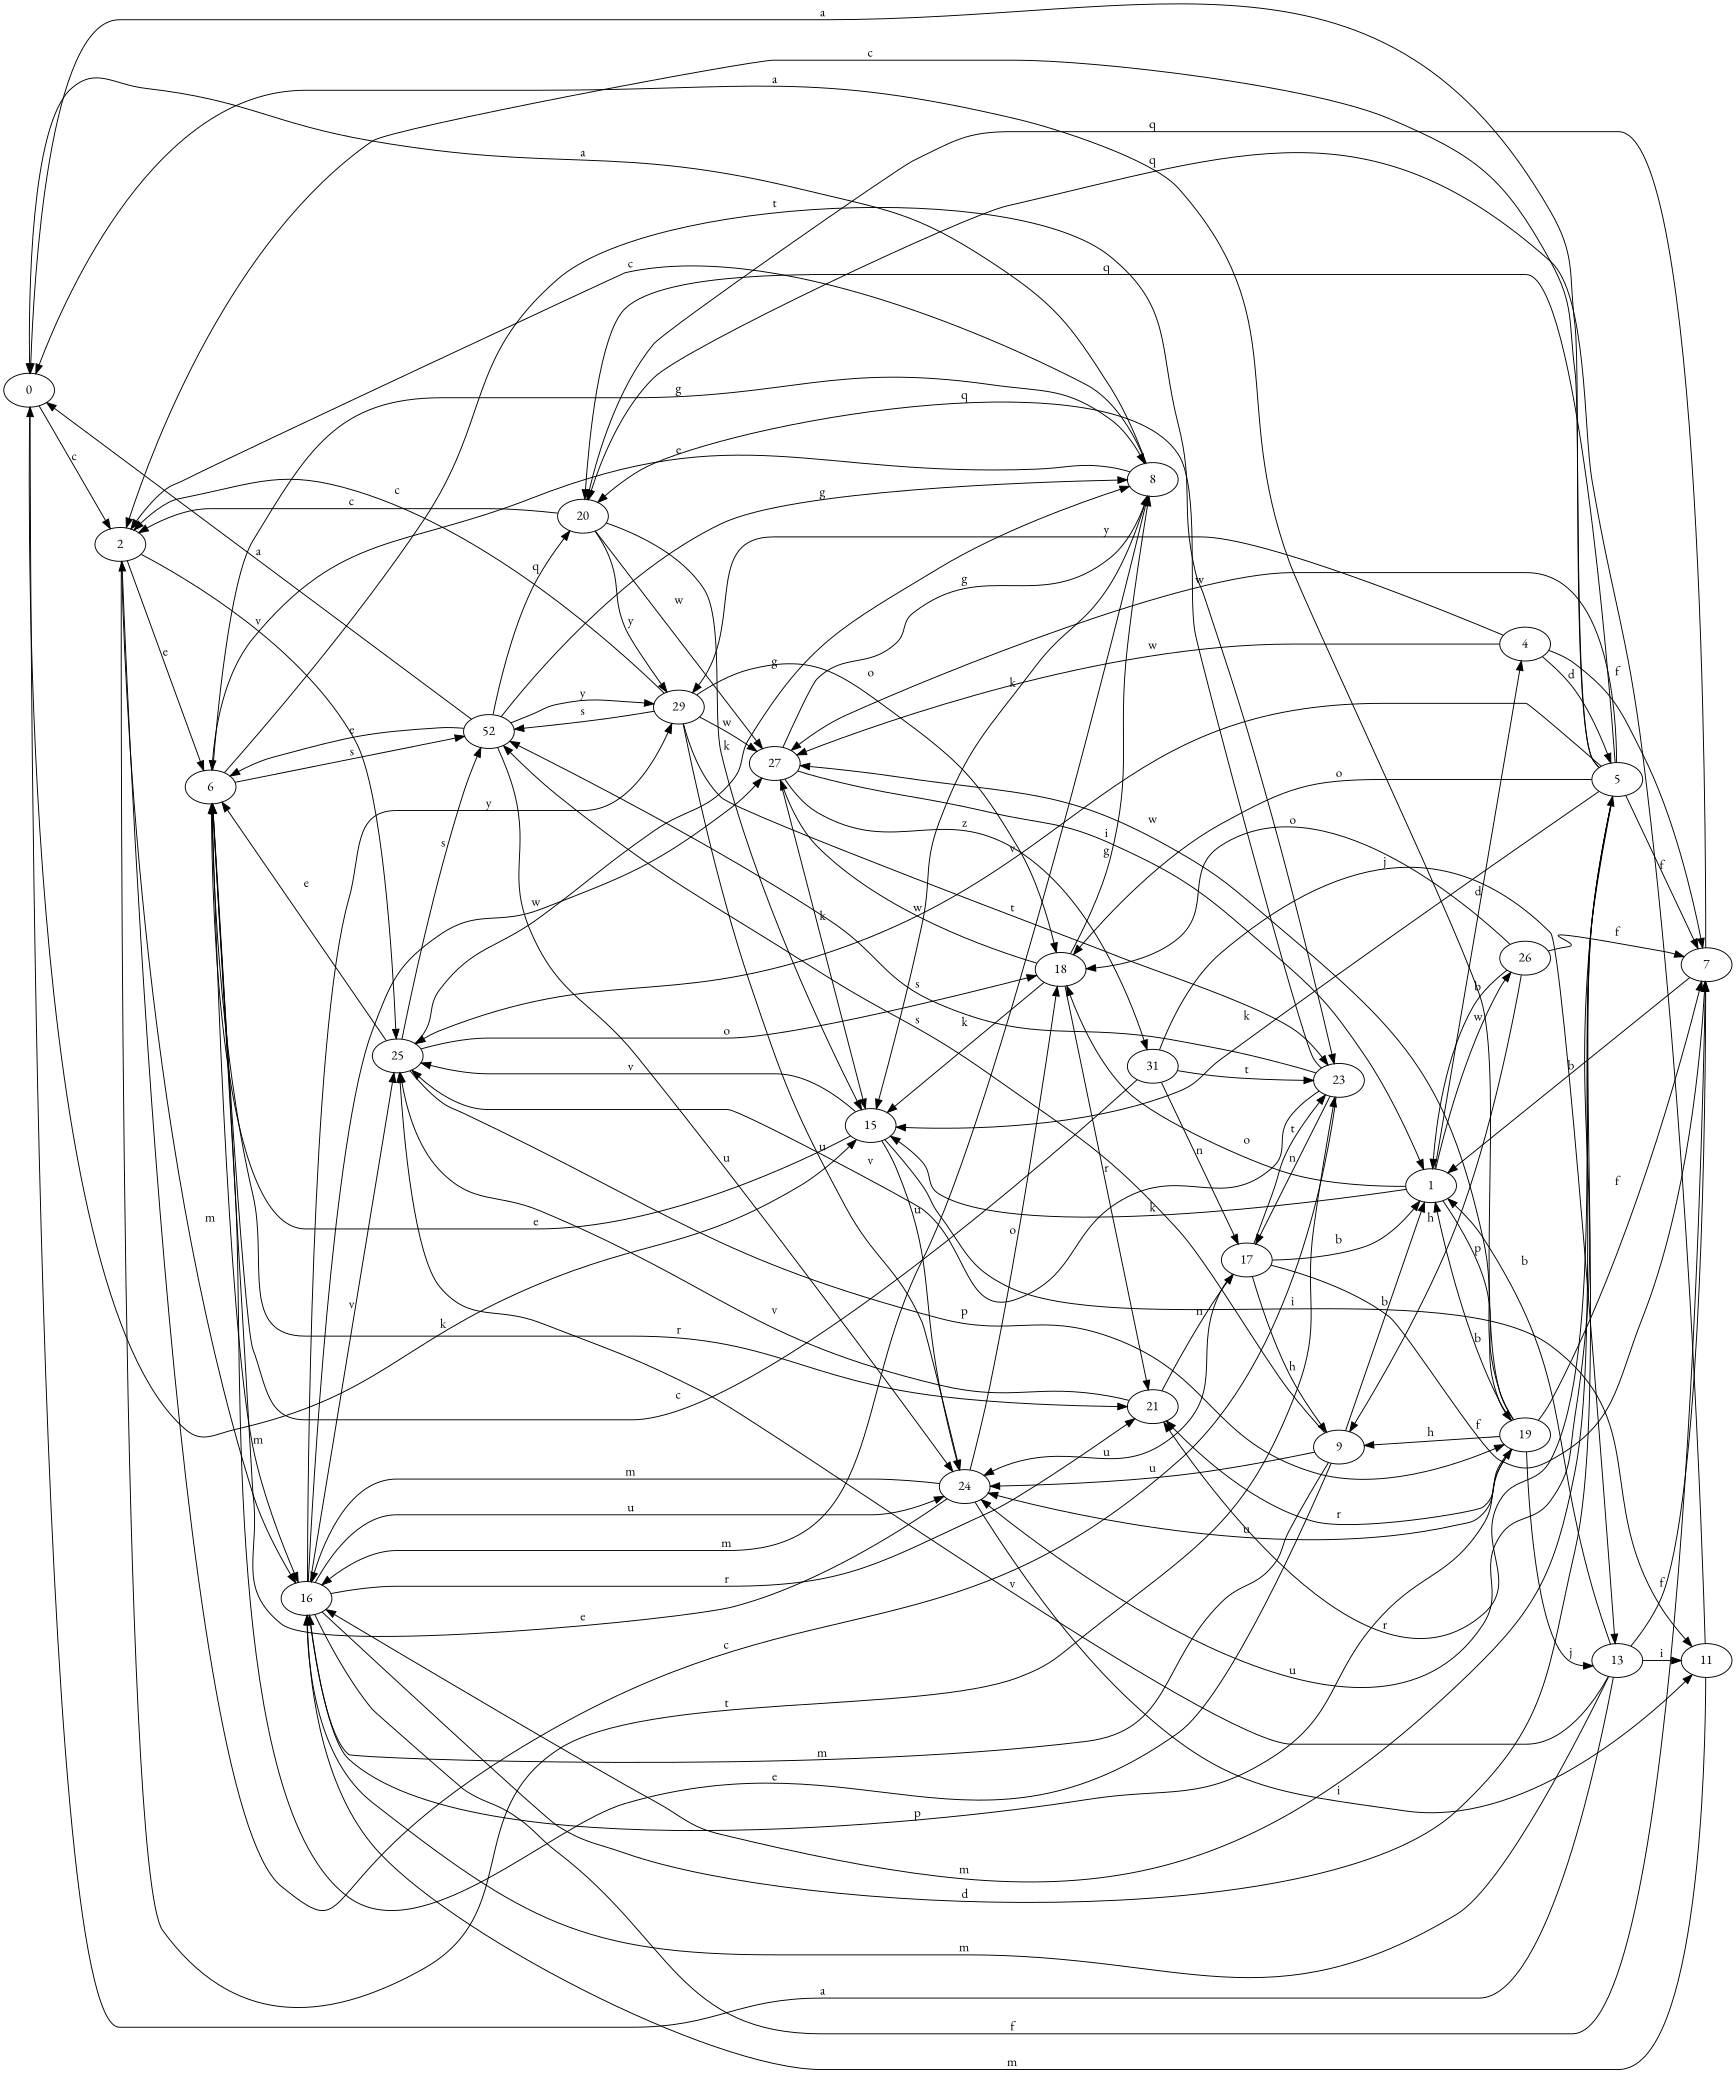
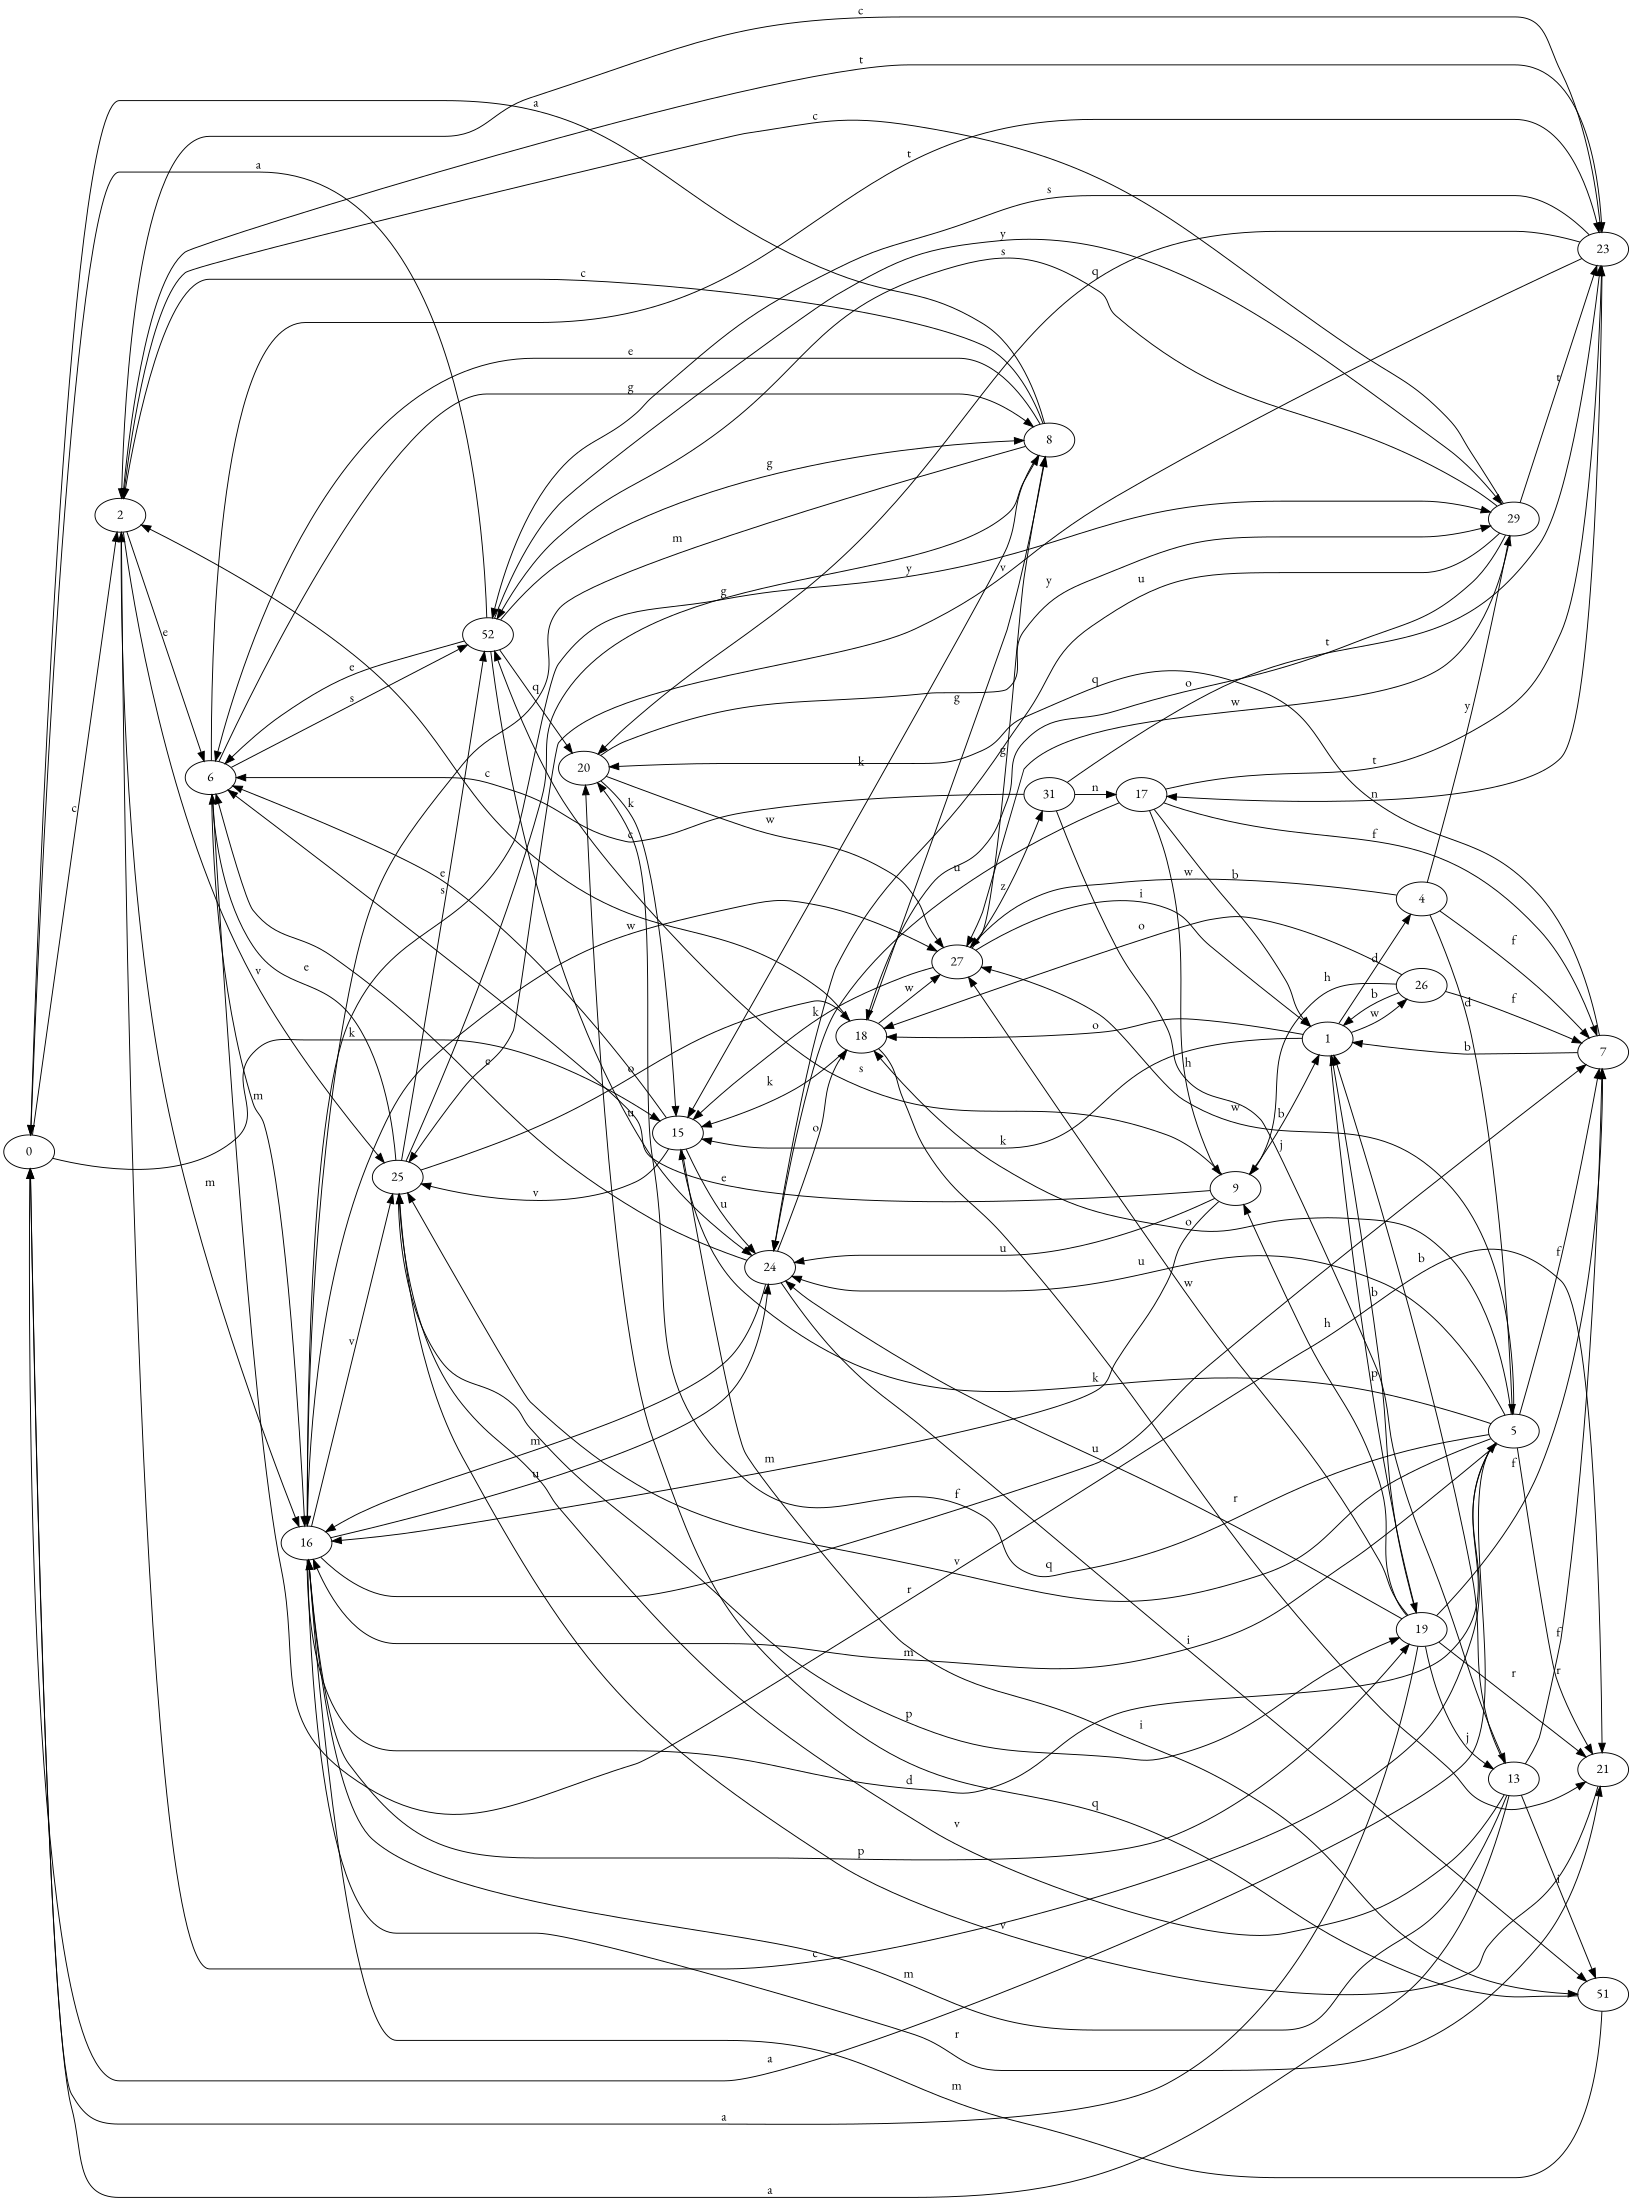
(351, 509) -> (481, 804)
(1193, 1335) -> none
(1707, 1661) -> (1603, 1994)
